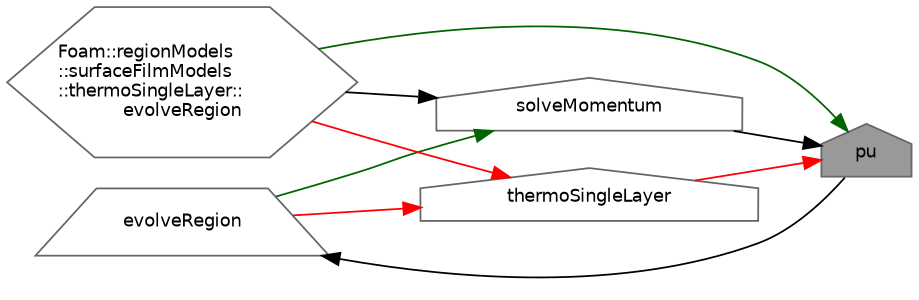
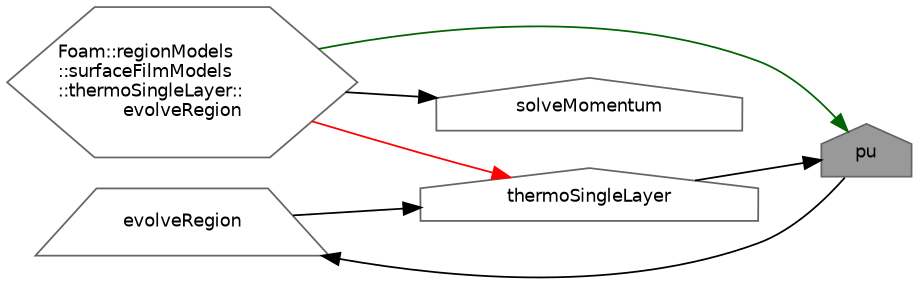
(769, 137) -> none
(376, 166) -> none
(749, 172) -> (749, 172)
(348, 212) -> (348, 212)
